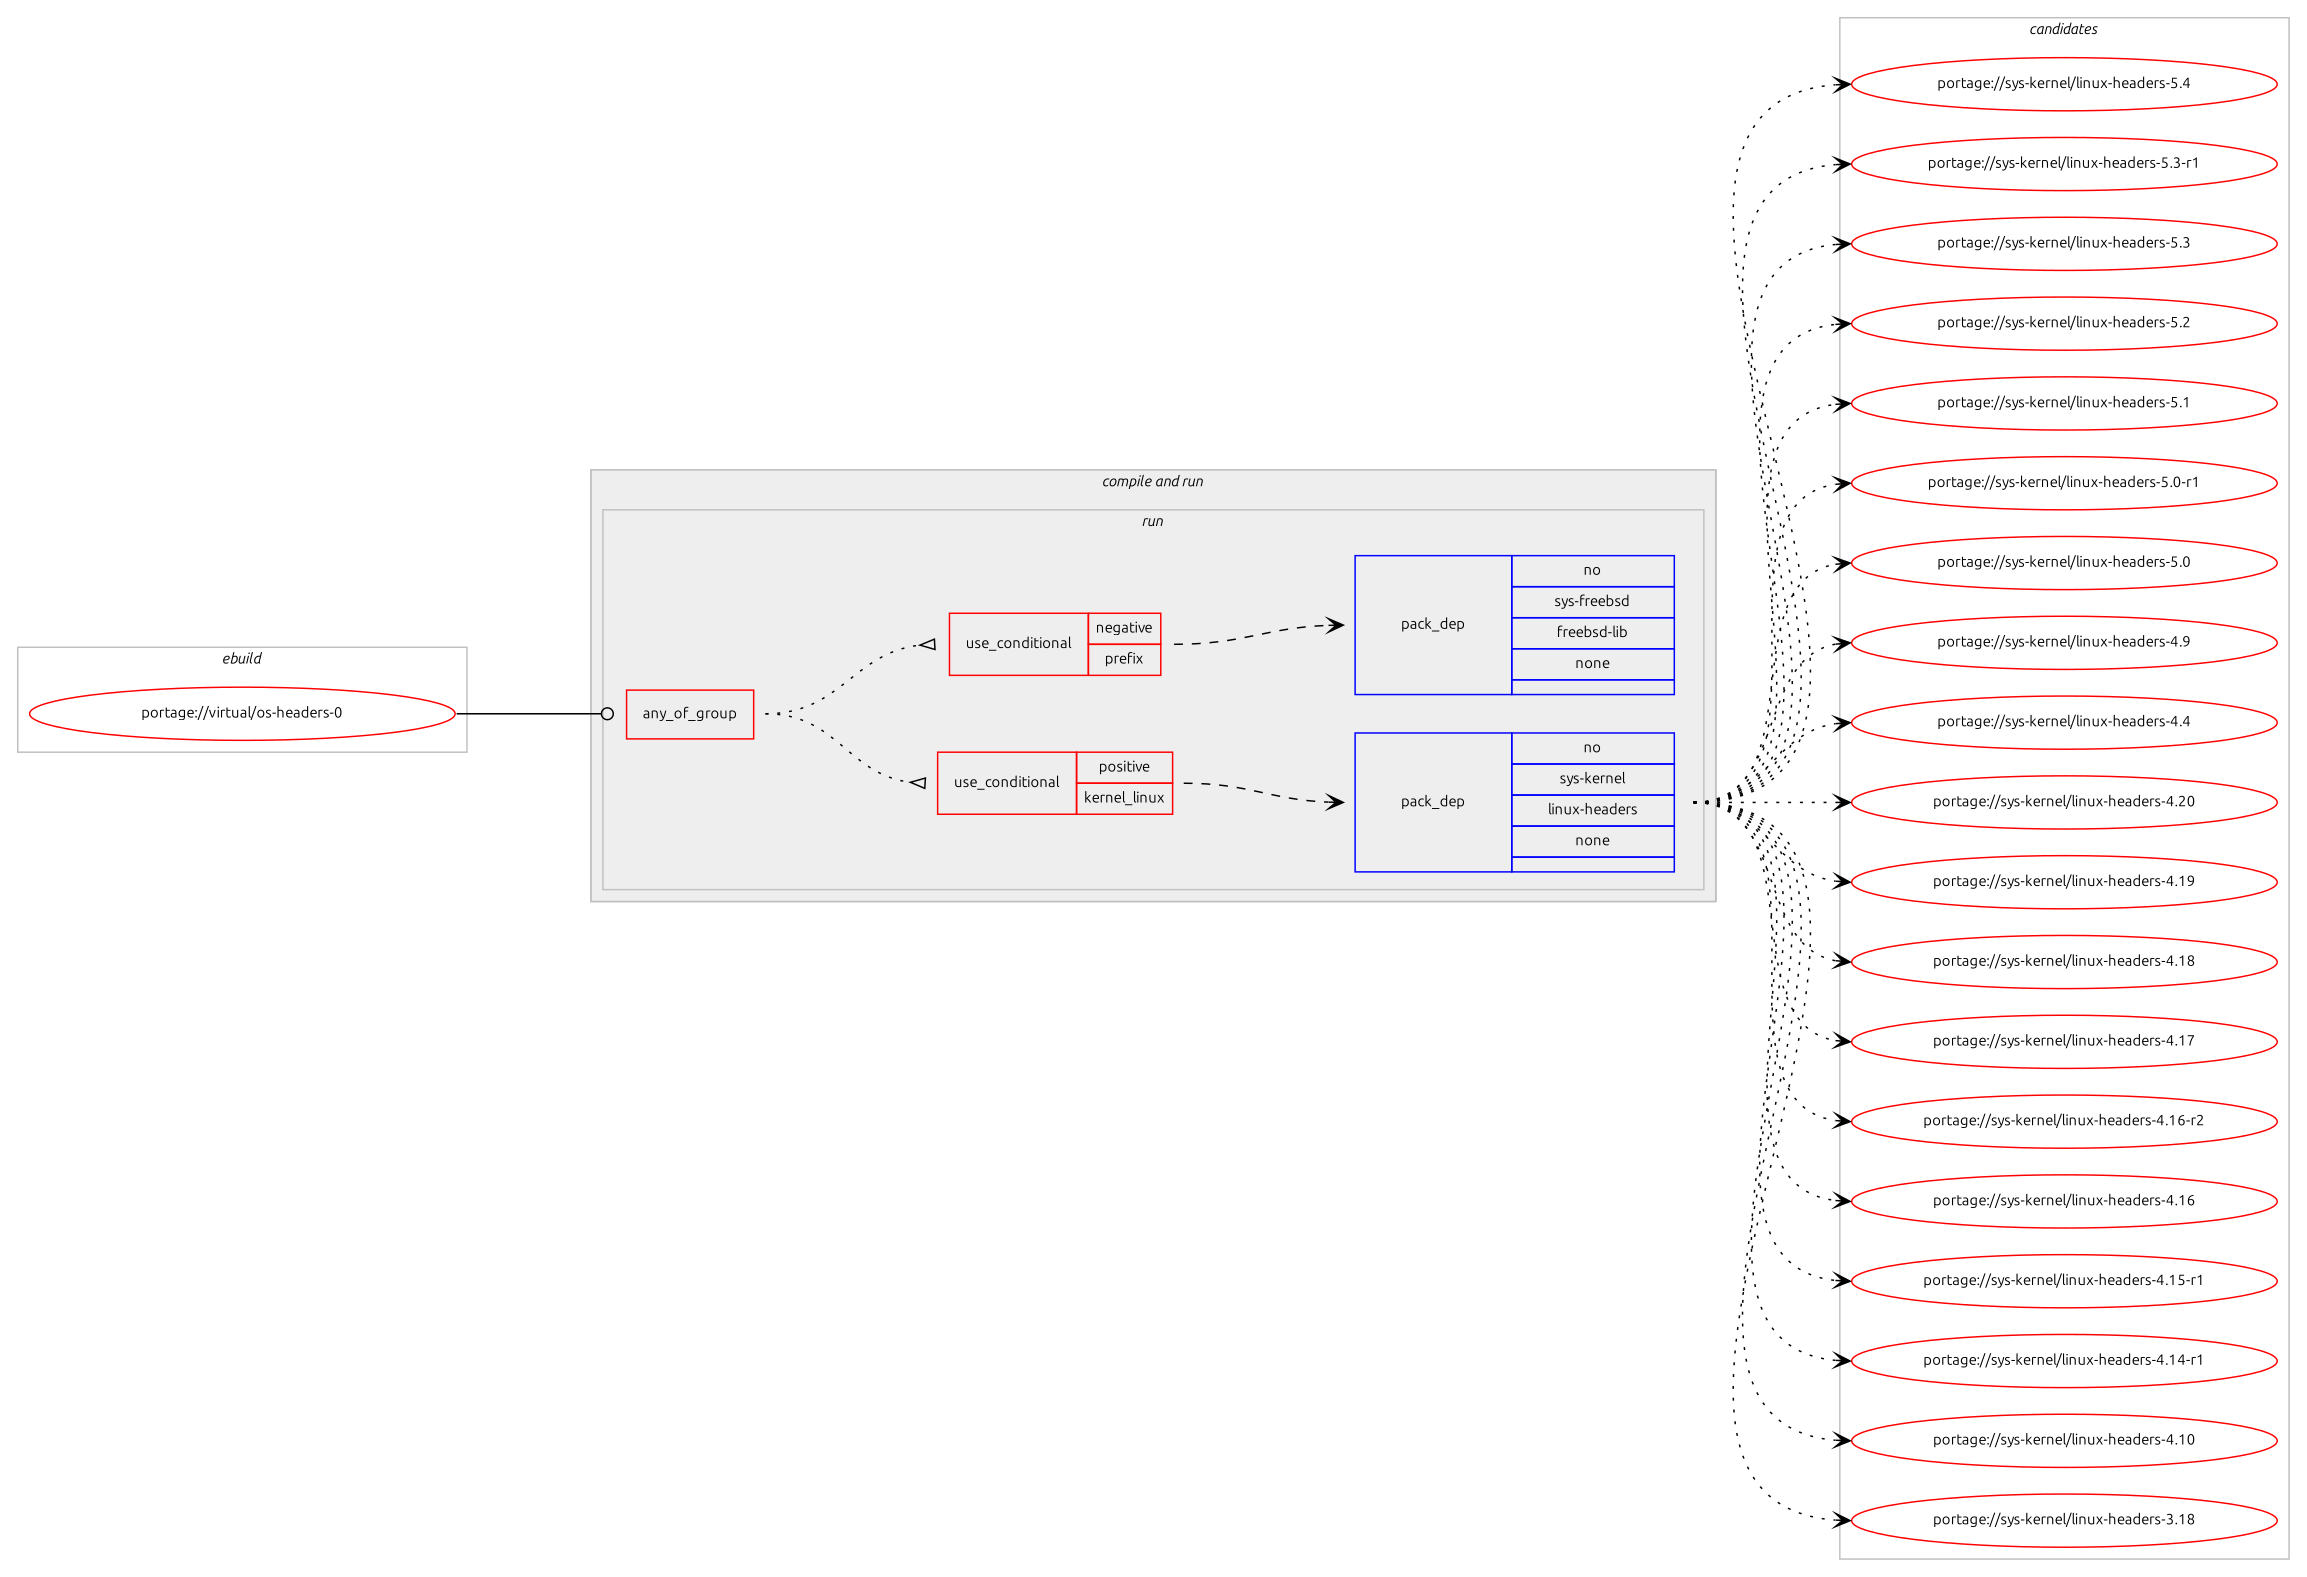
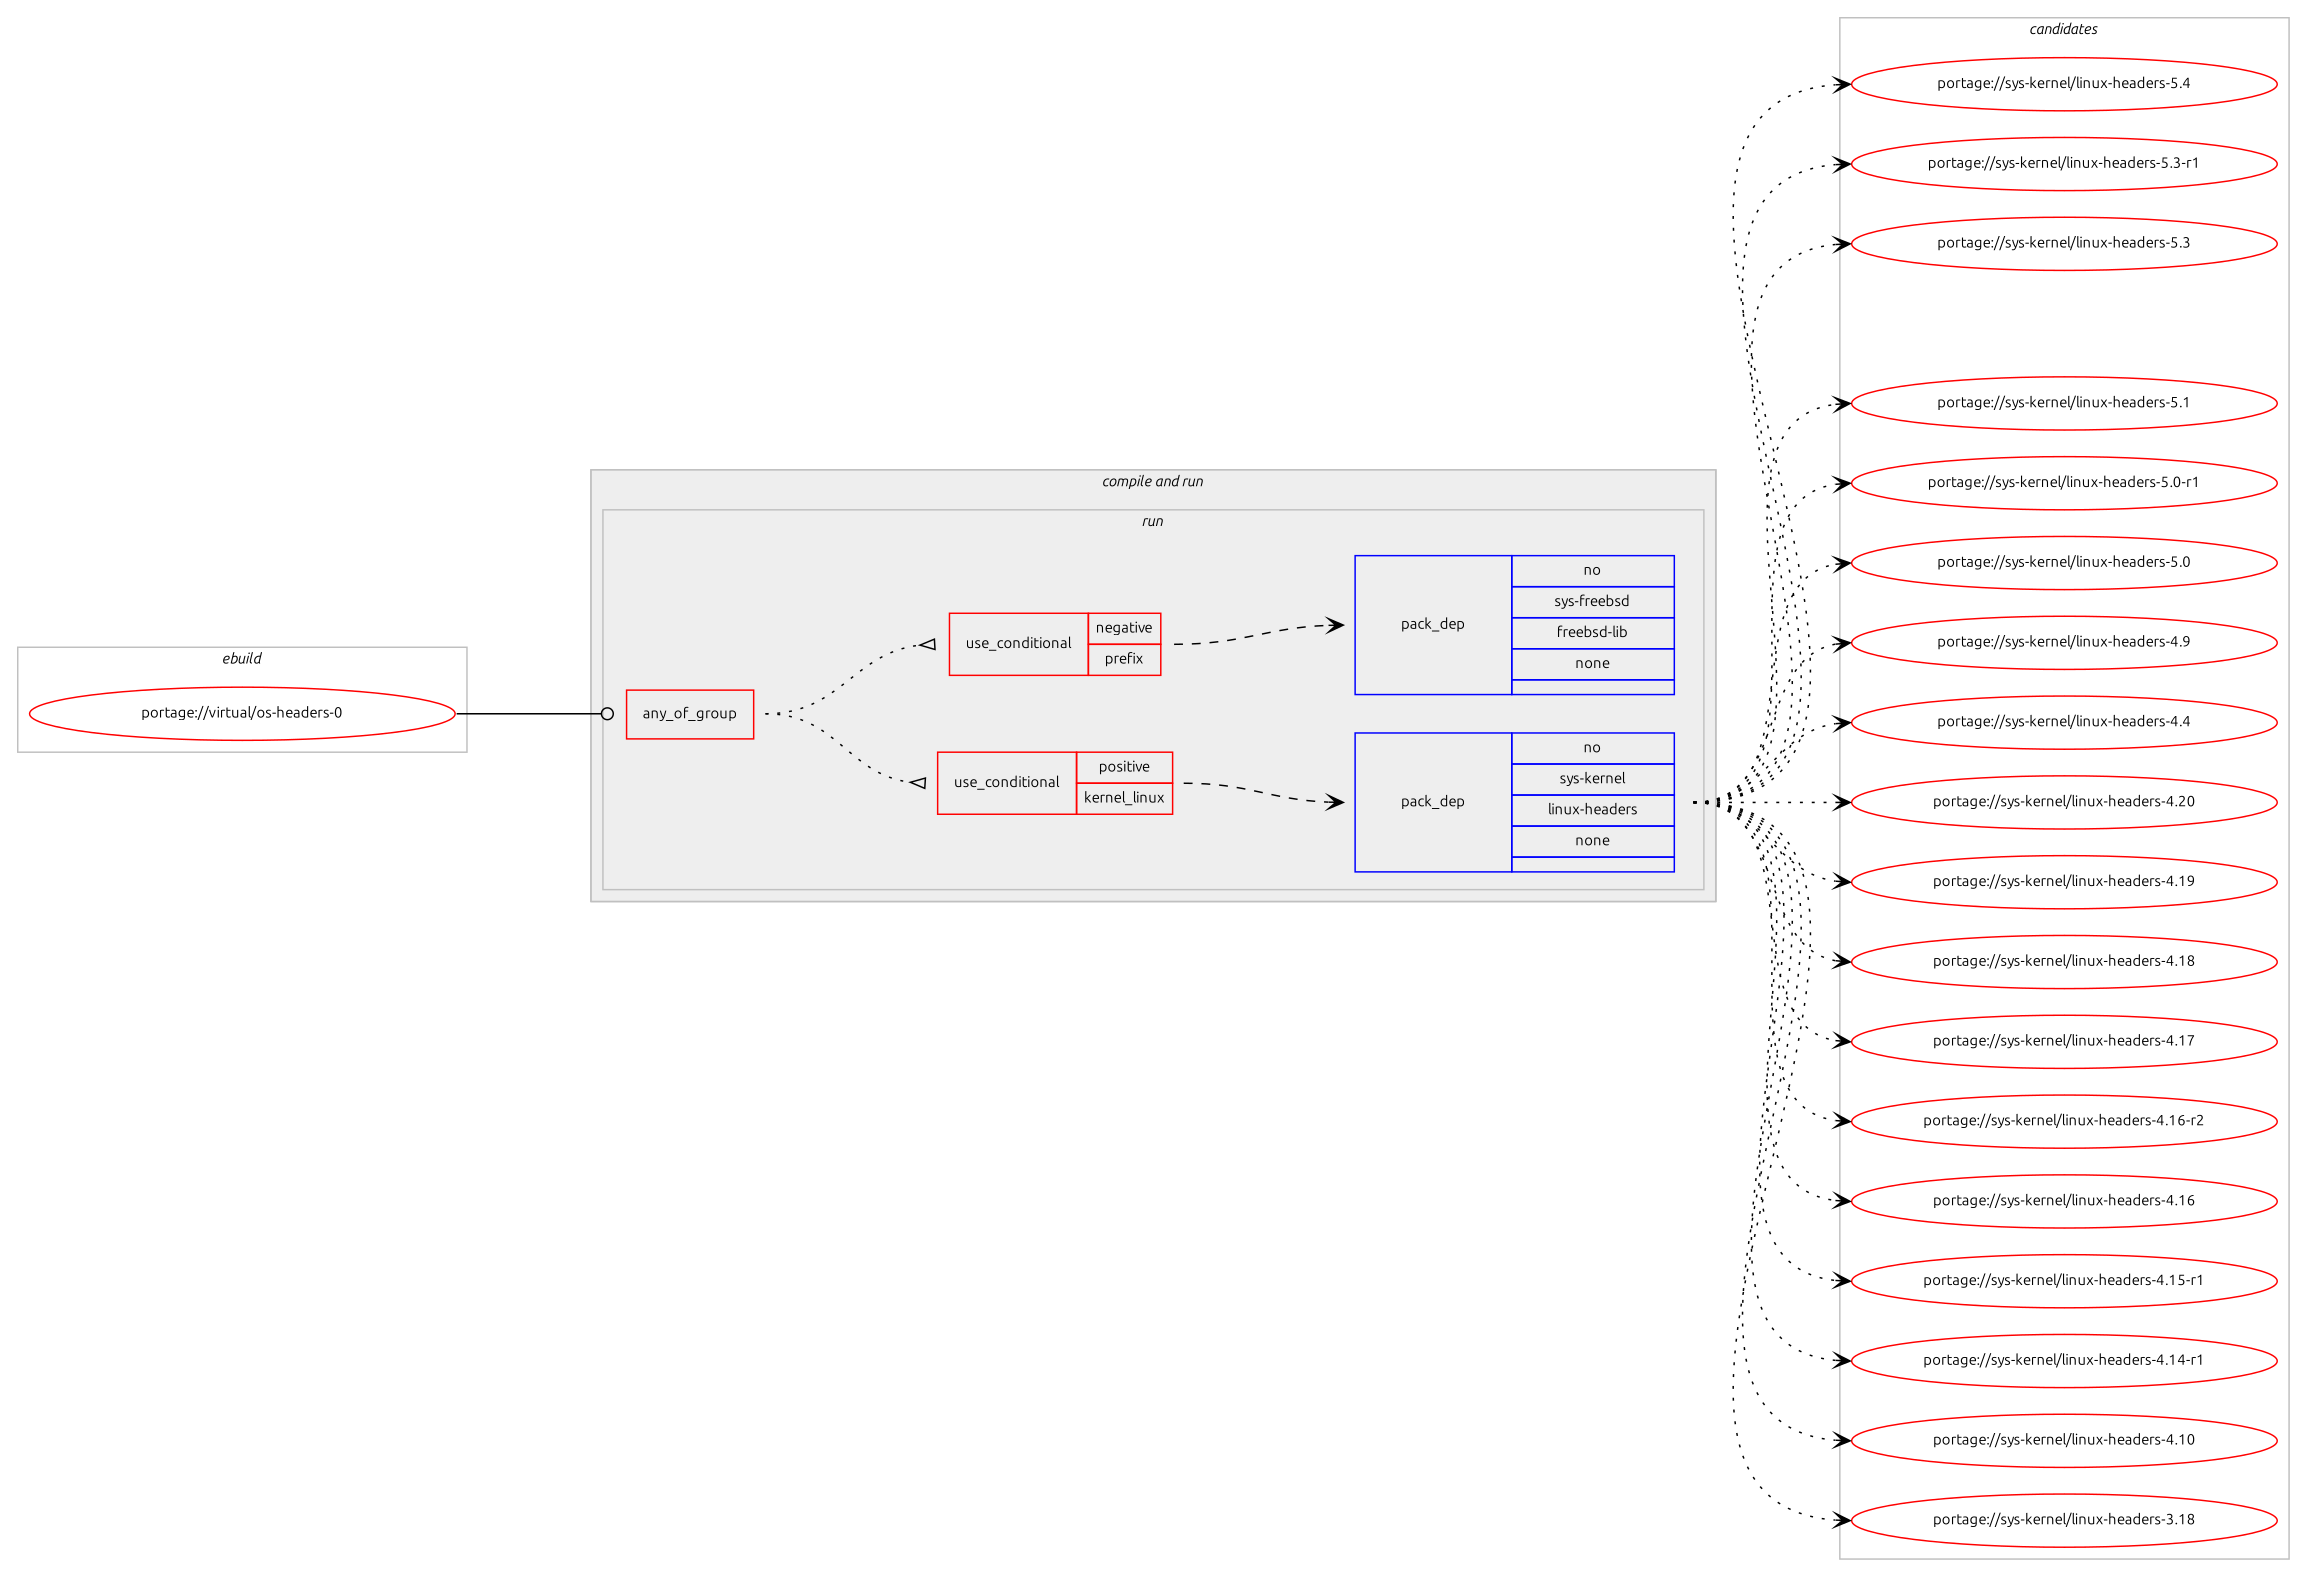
(2064, 324) -> none
